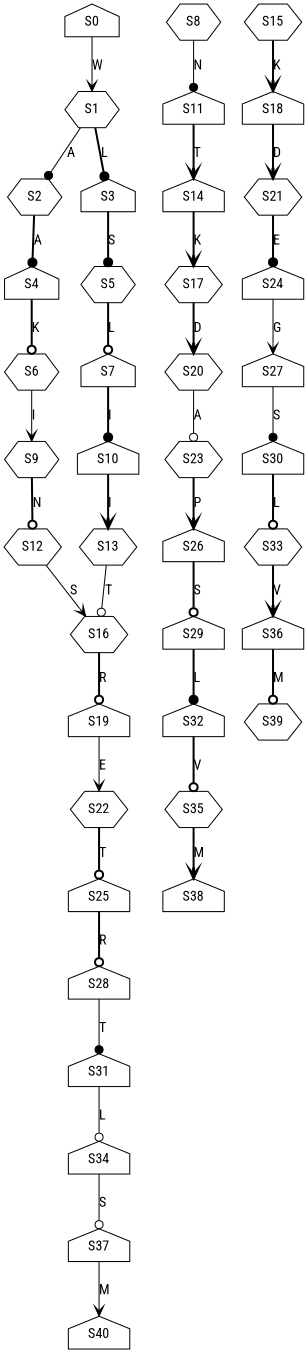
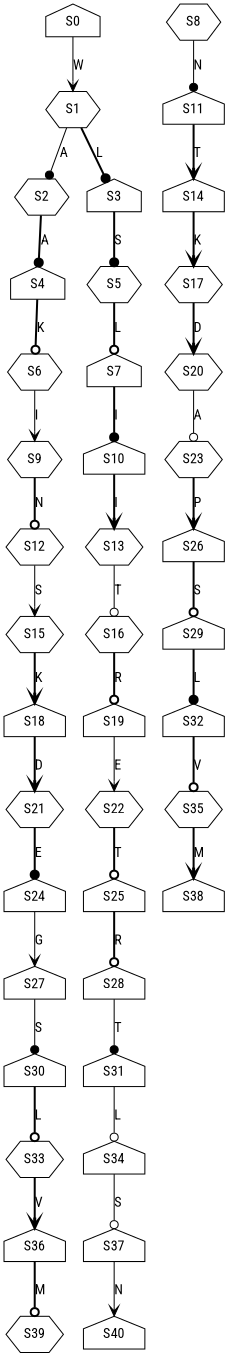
(63, 587) -> (35, 586)
(105, 1291) -> (119, 1291)
